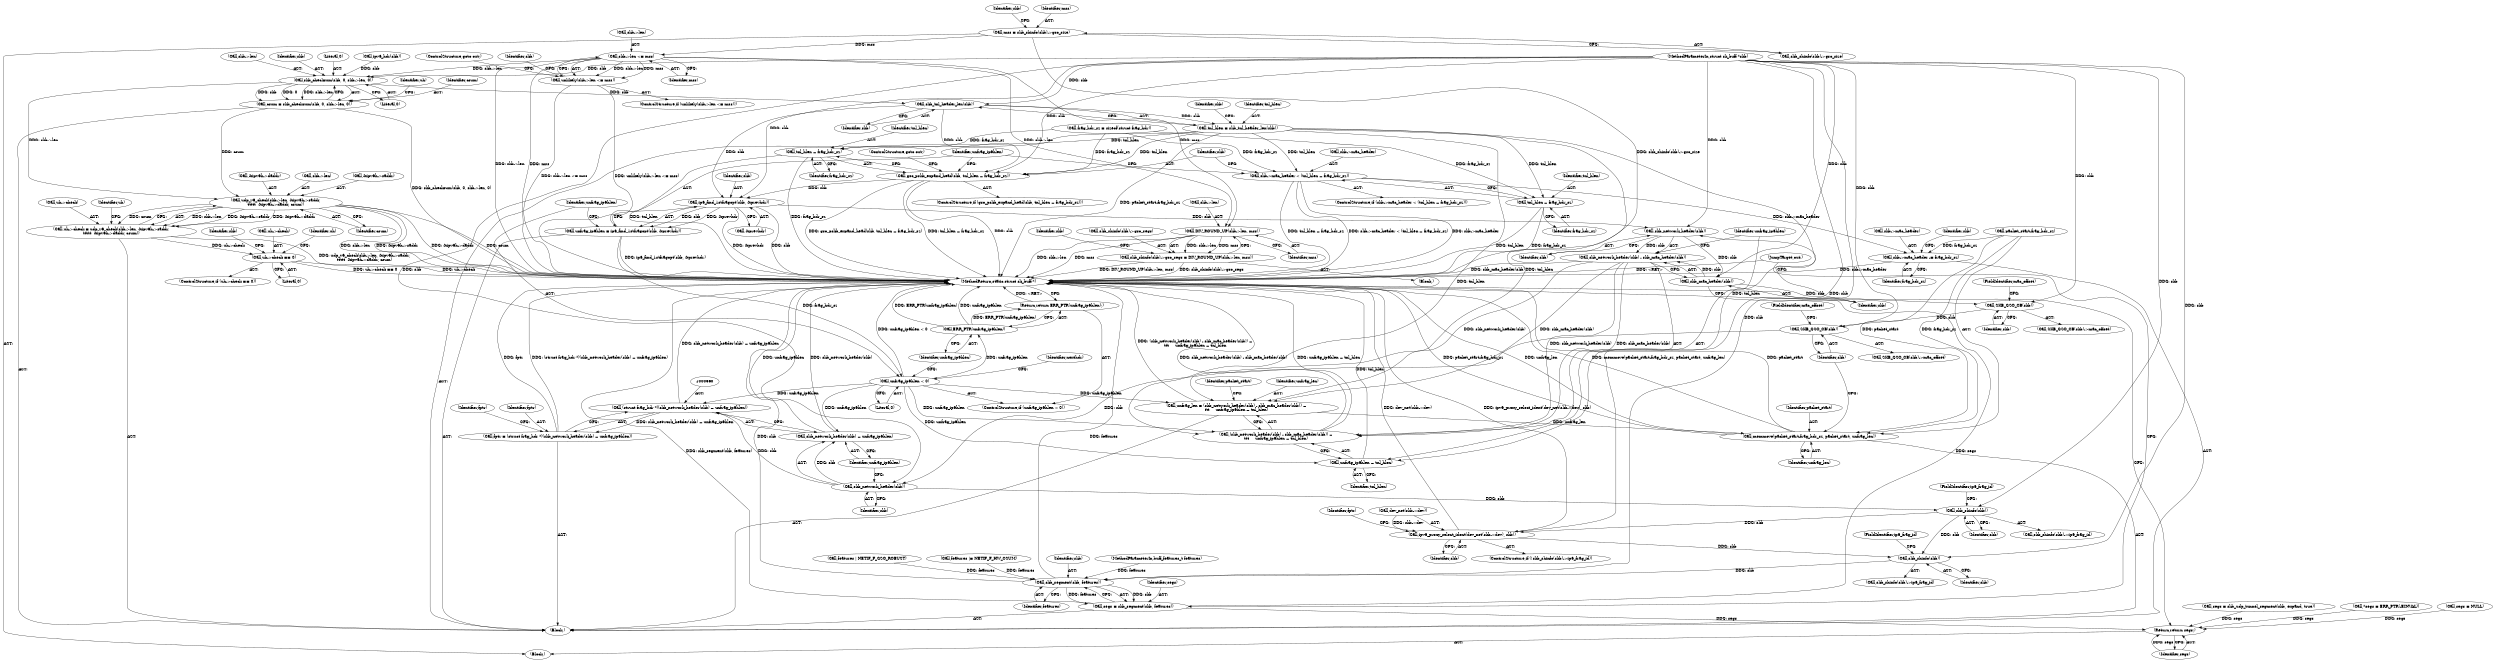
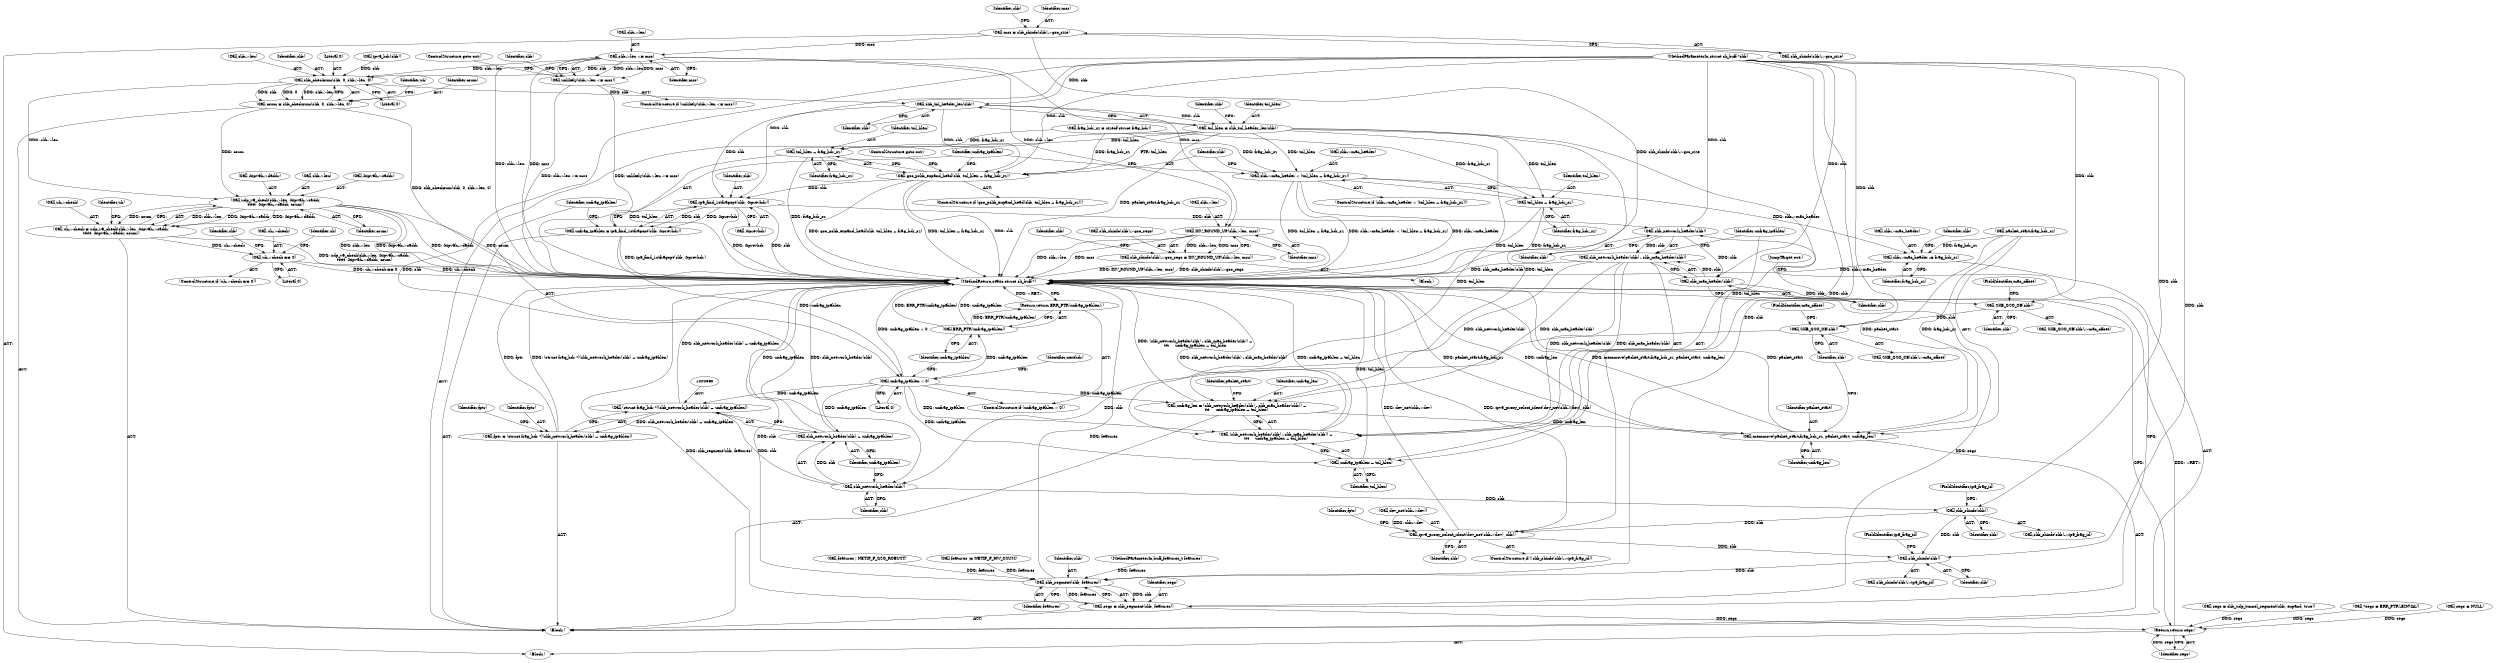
(1154, 152) -> (1154, 152)
(1497, 274) -> (2065, 300)
(820, 306) -> (820, 306)
